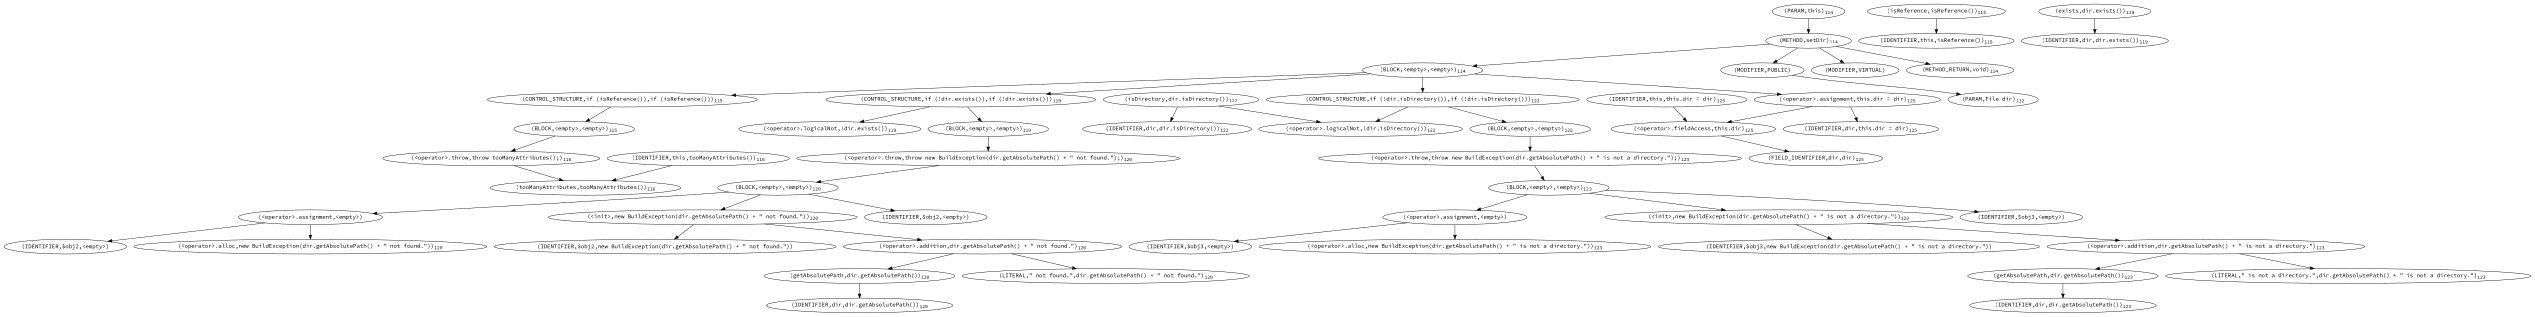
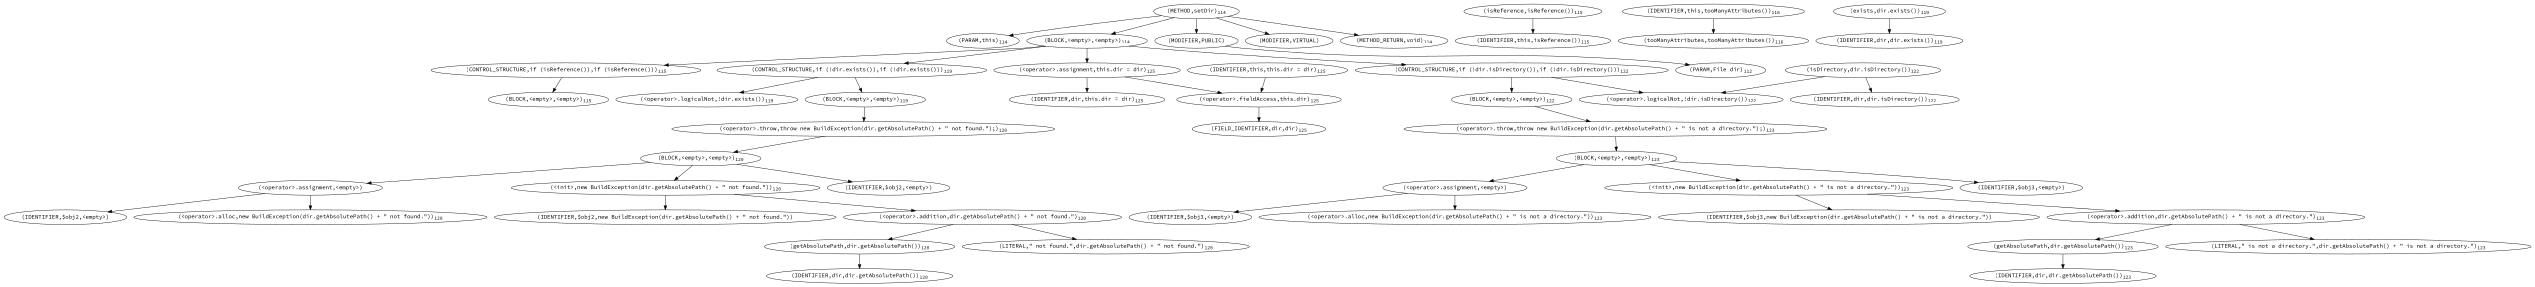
(1809, 24) -> (1087, 25)
(491, 158) -> none
